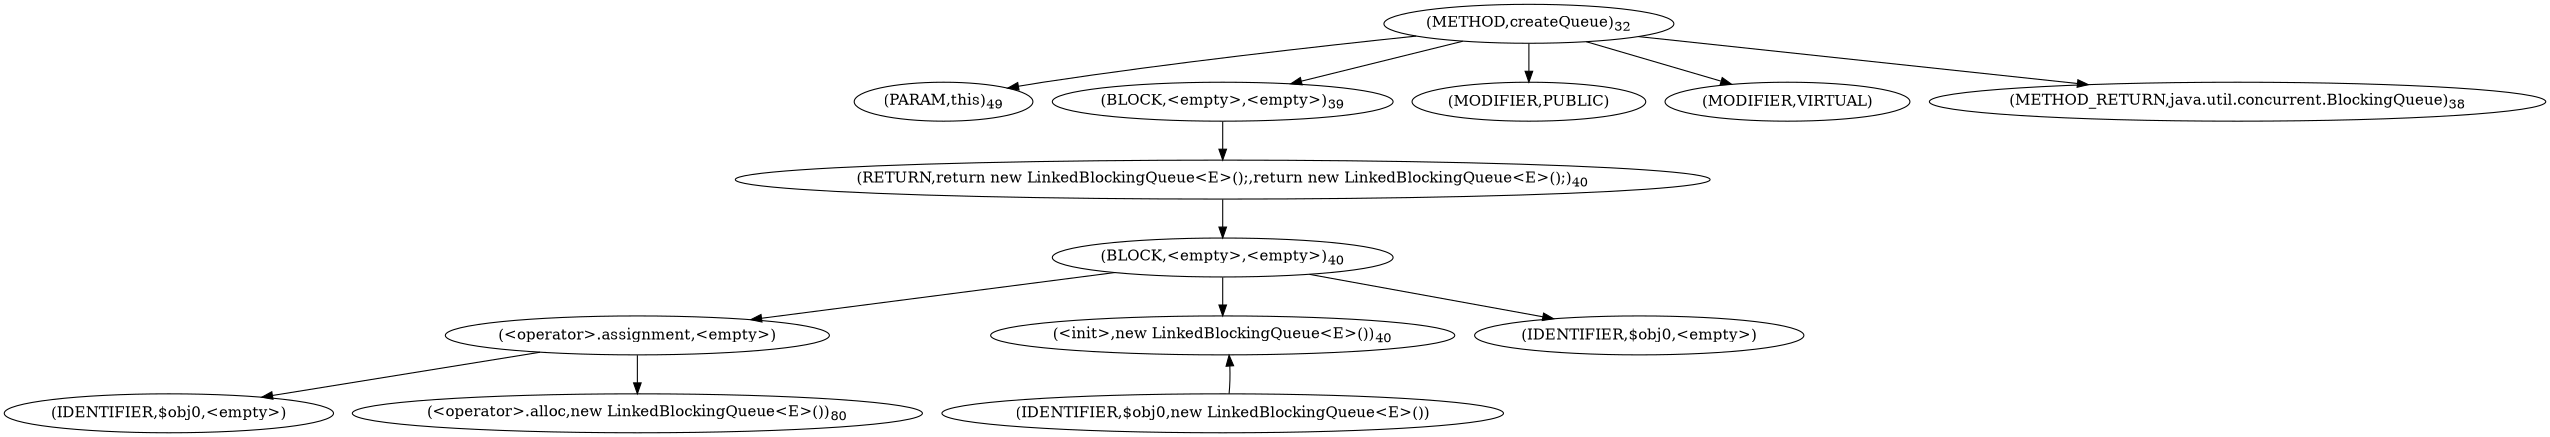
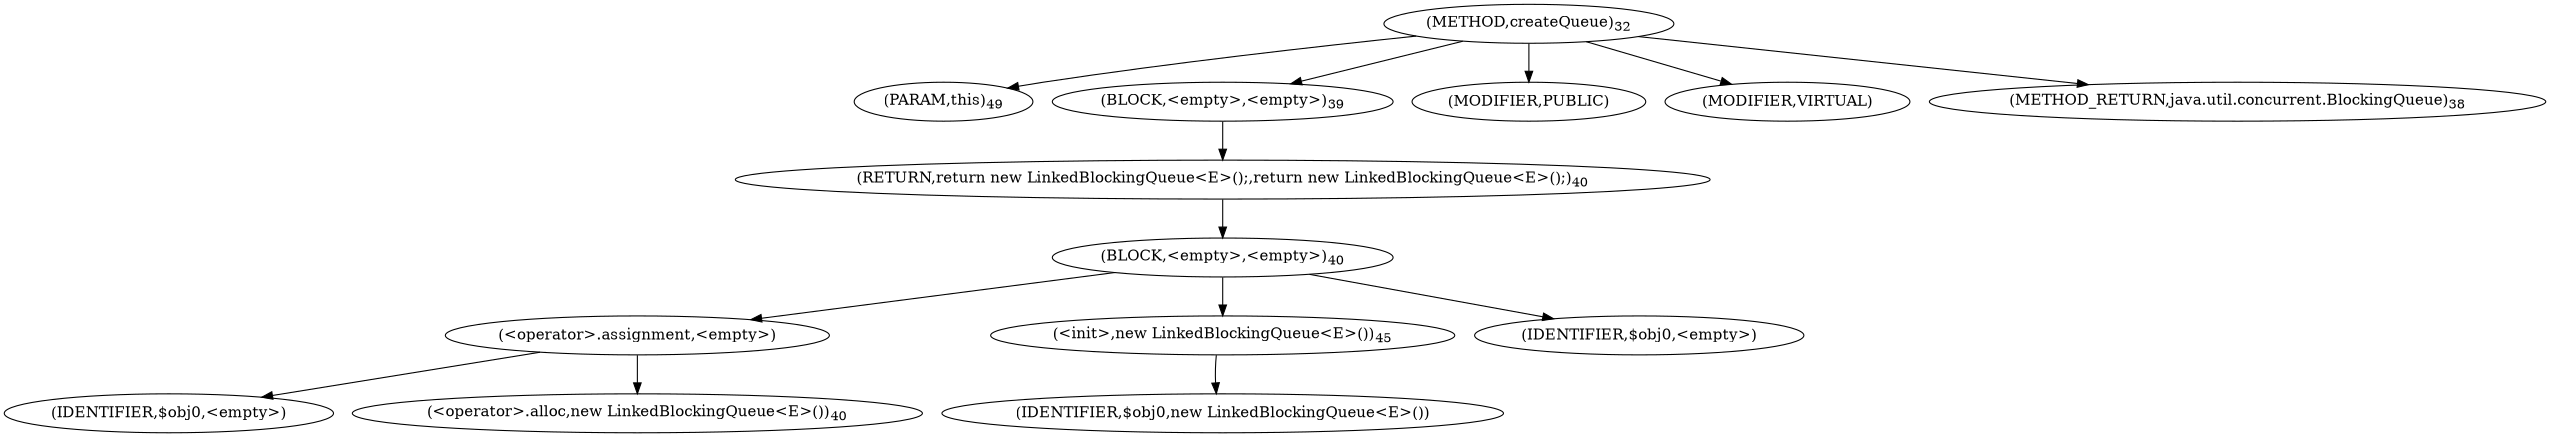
(1384, 334) -> (1384, 334)
(1230, 380) -> (1215, 369)
(839, 412) -> (839, 412)
